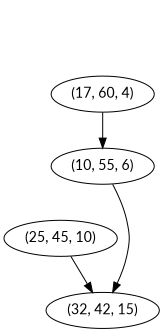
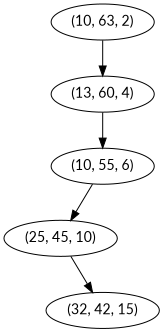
none -> (103, 22)
(103, 94) -> (103, 94)
(129, 233) -> (84, 198)
